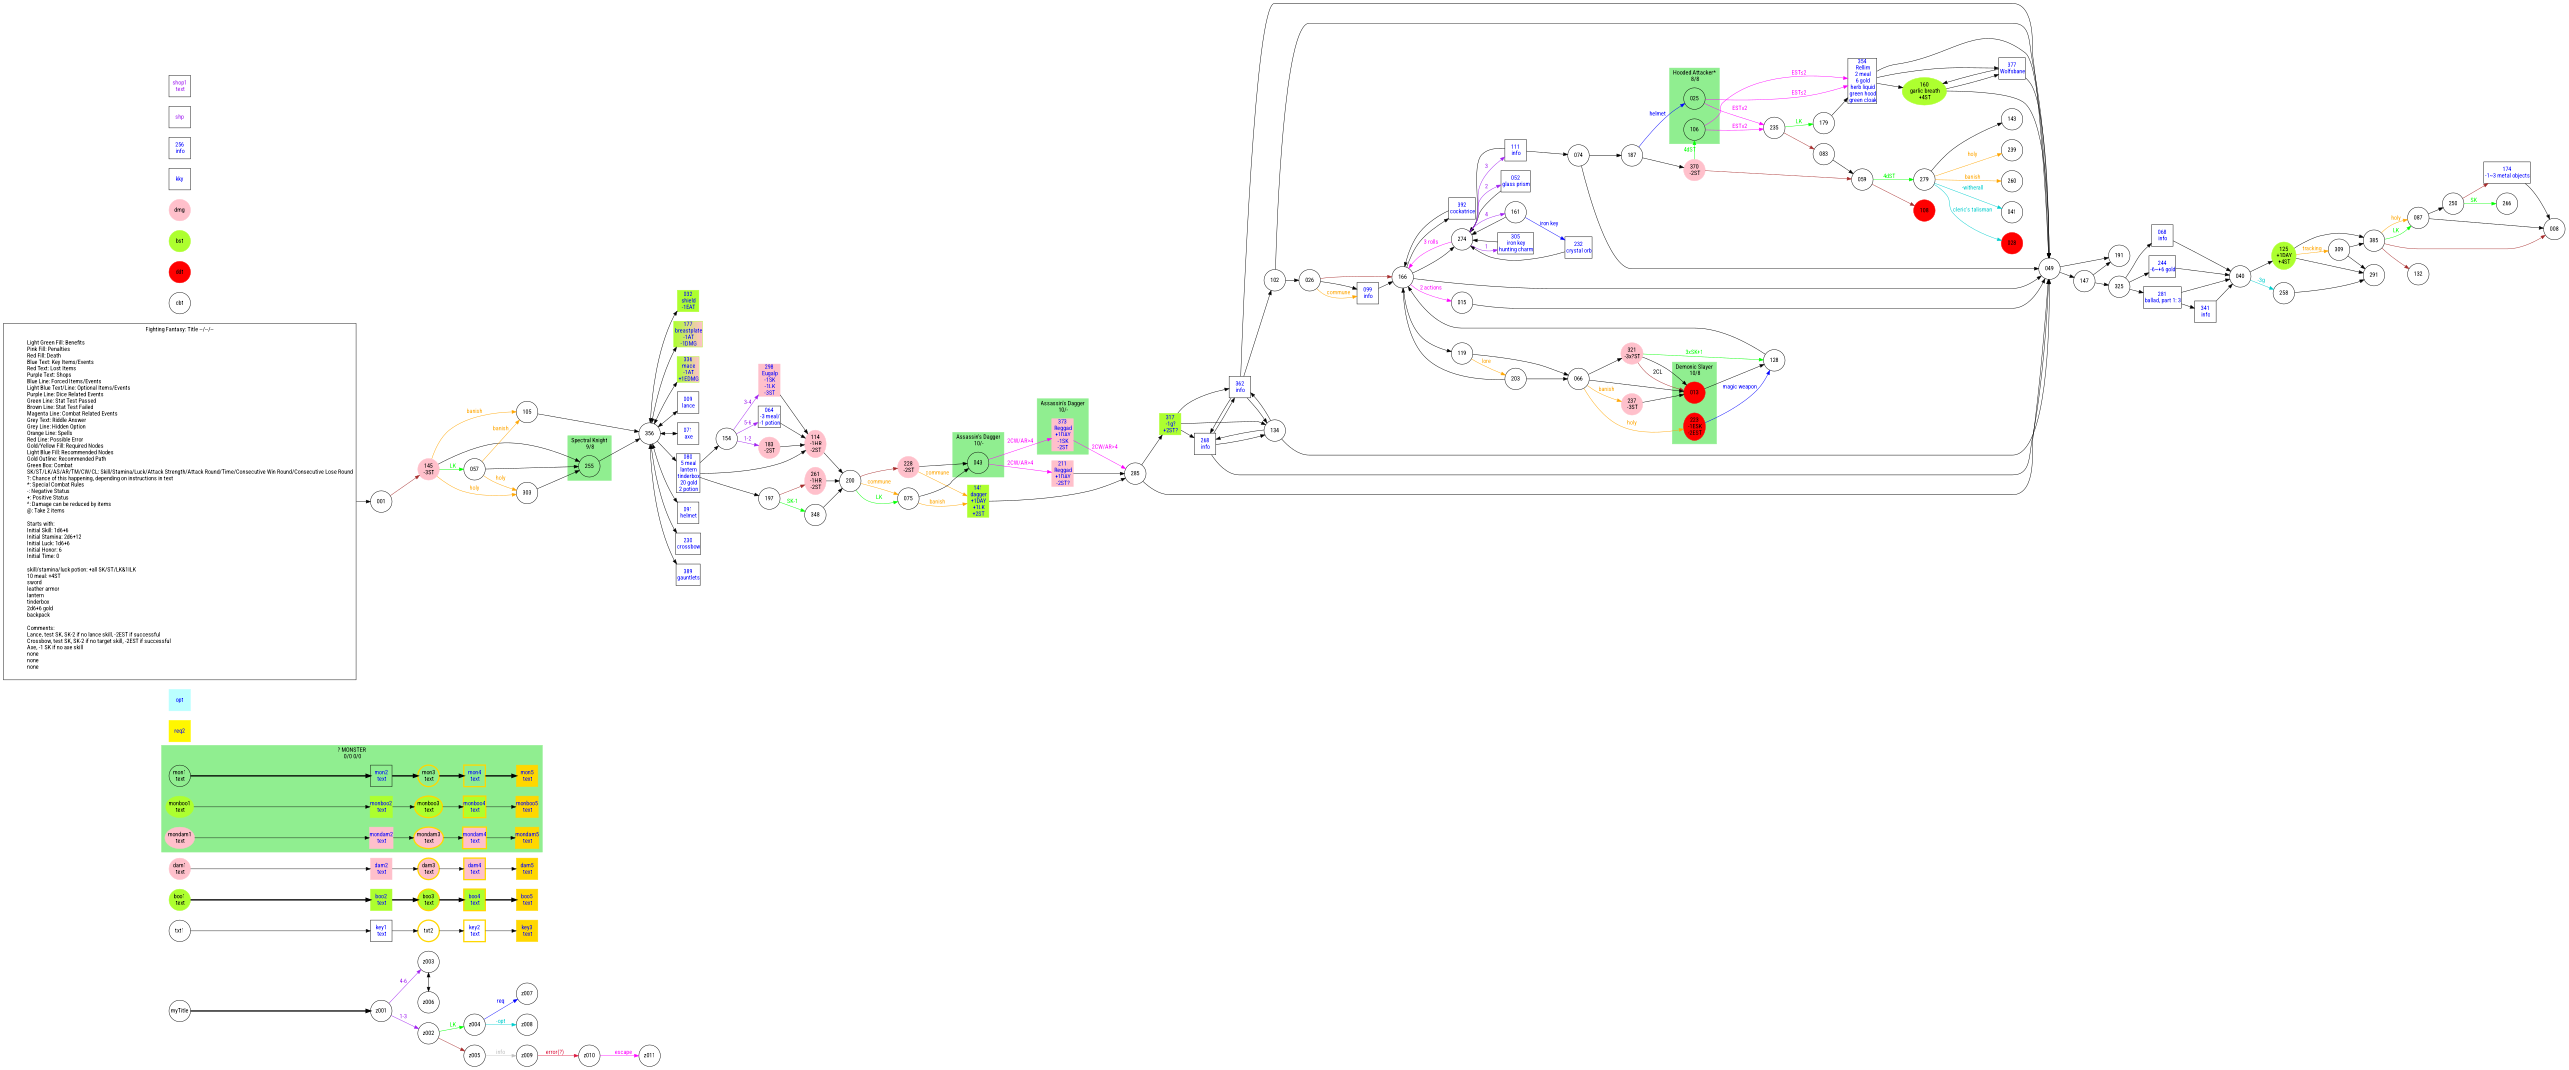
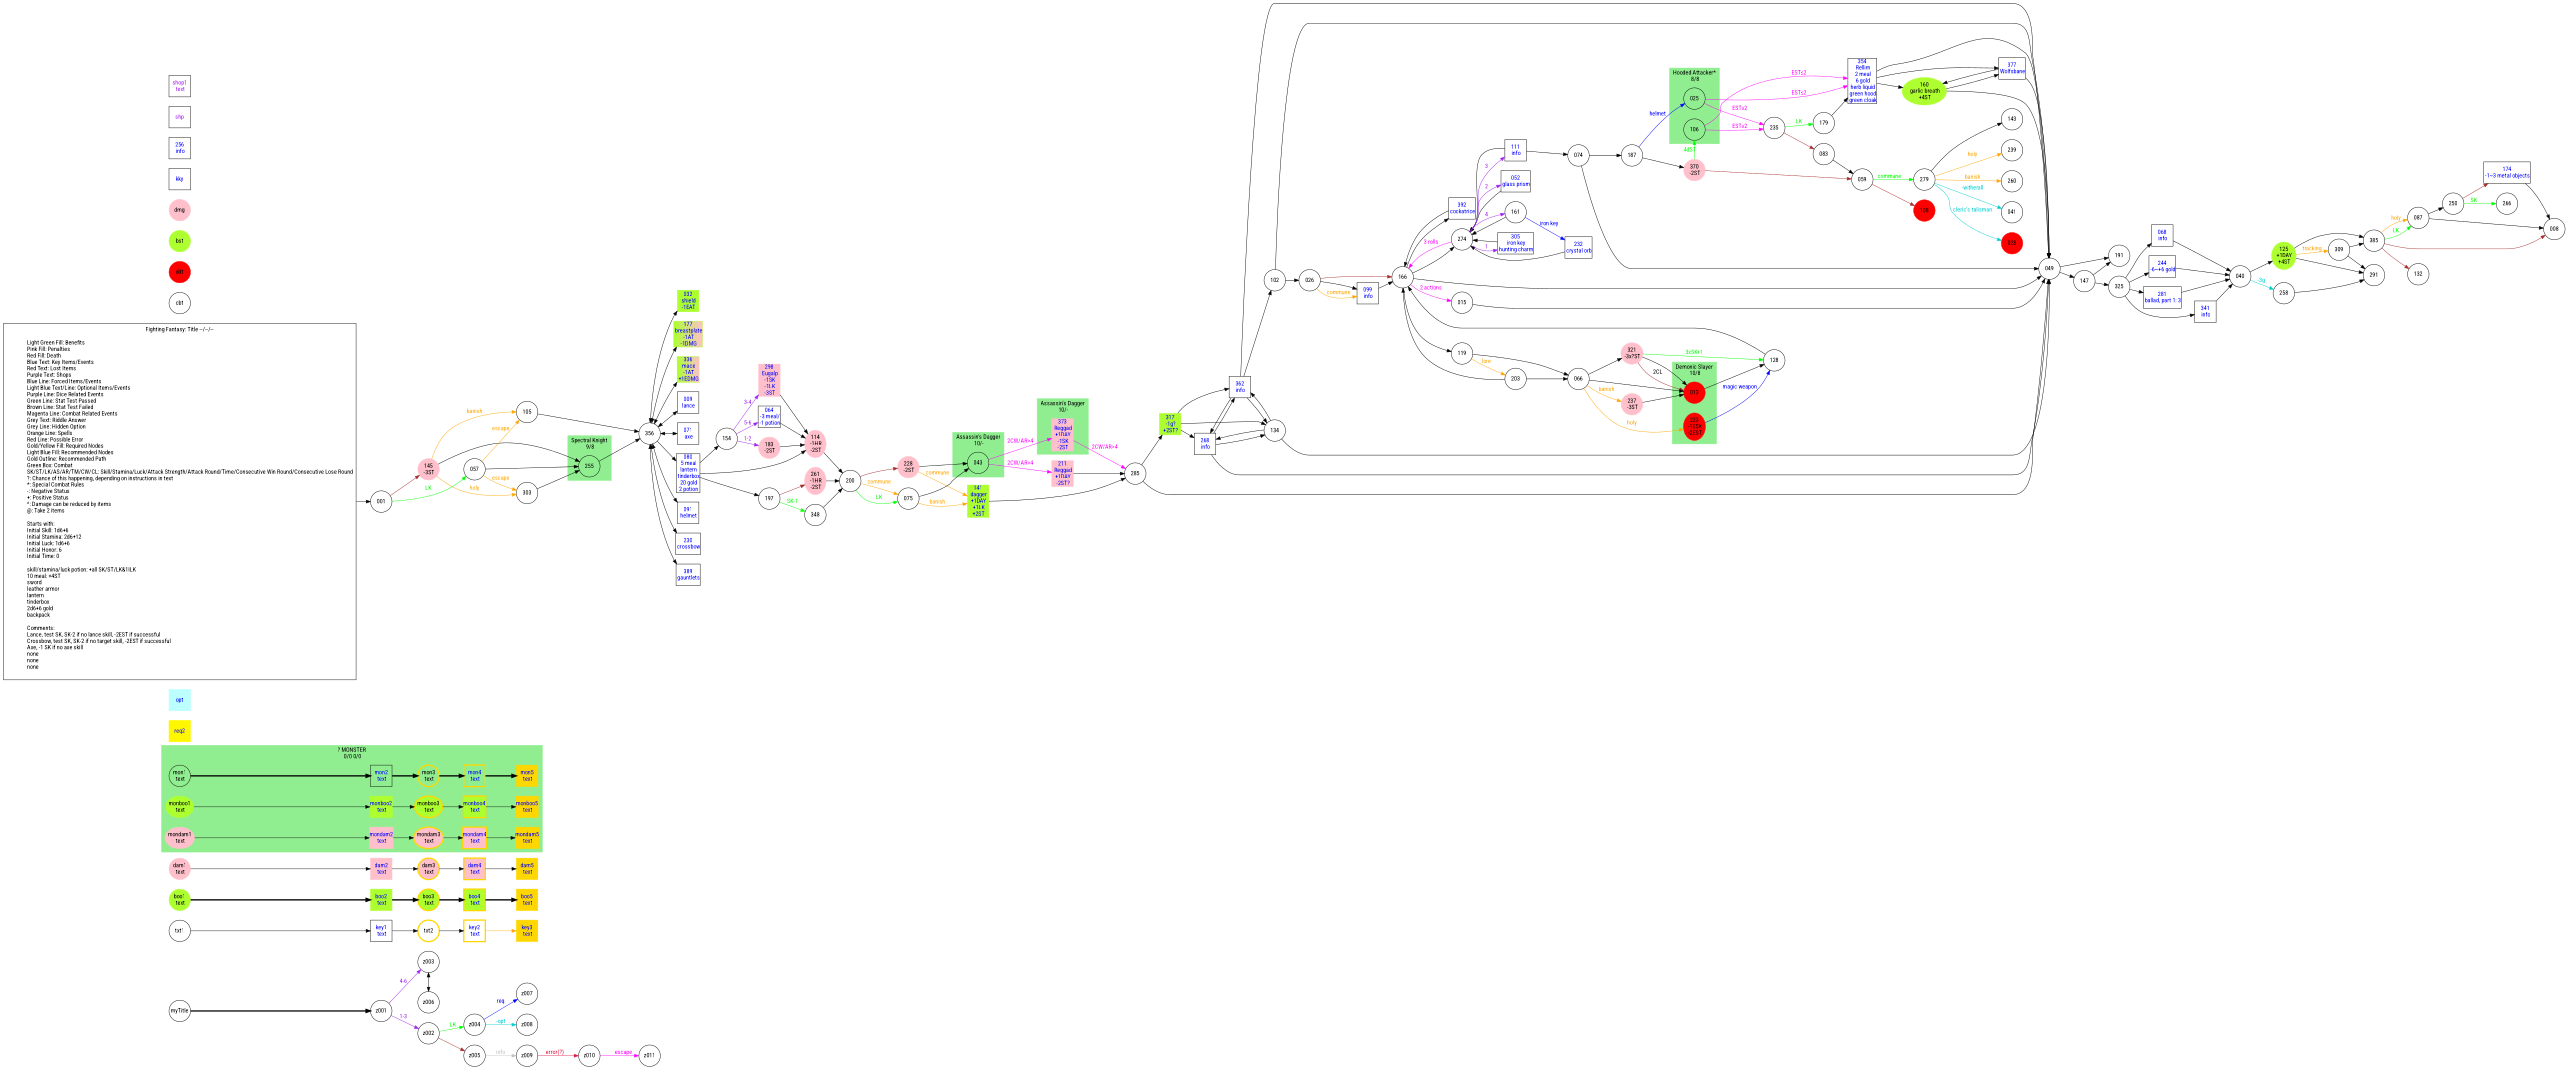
(1889, 176) -> (1889, 176)
(2186, 305) -> (2154, 316)
(501, 429) -> (501, 429)
(449, 469) -> (429, 496)
(501, 478) -> (501, 478)
(499, 931) -> (499, 931)
